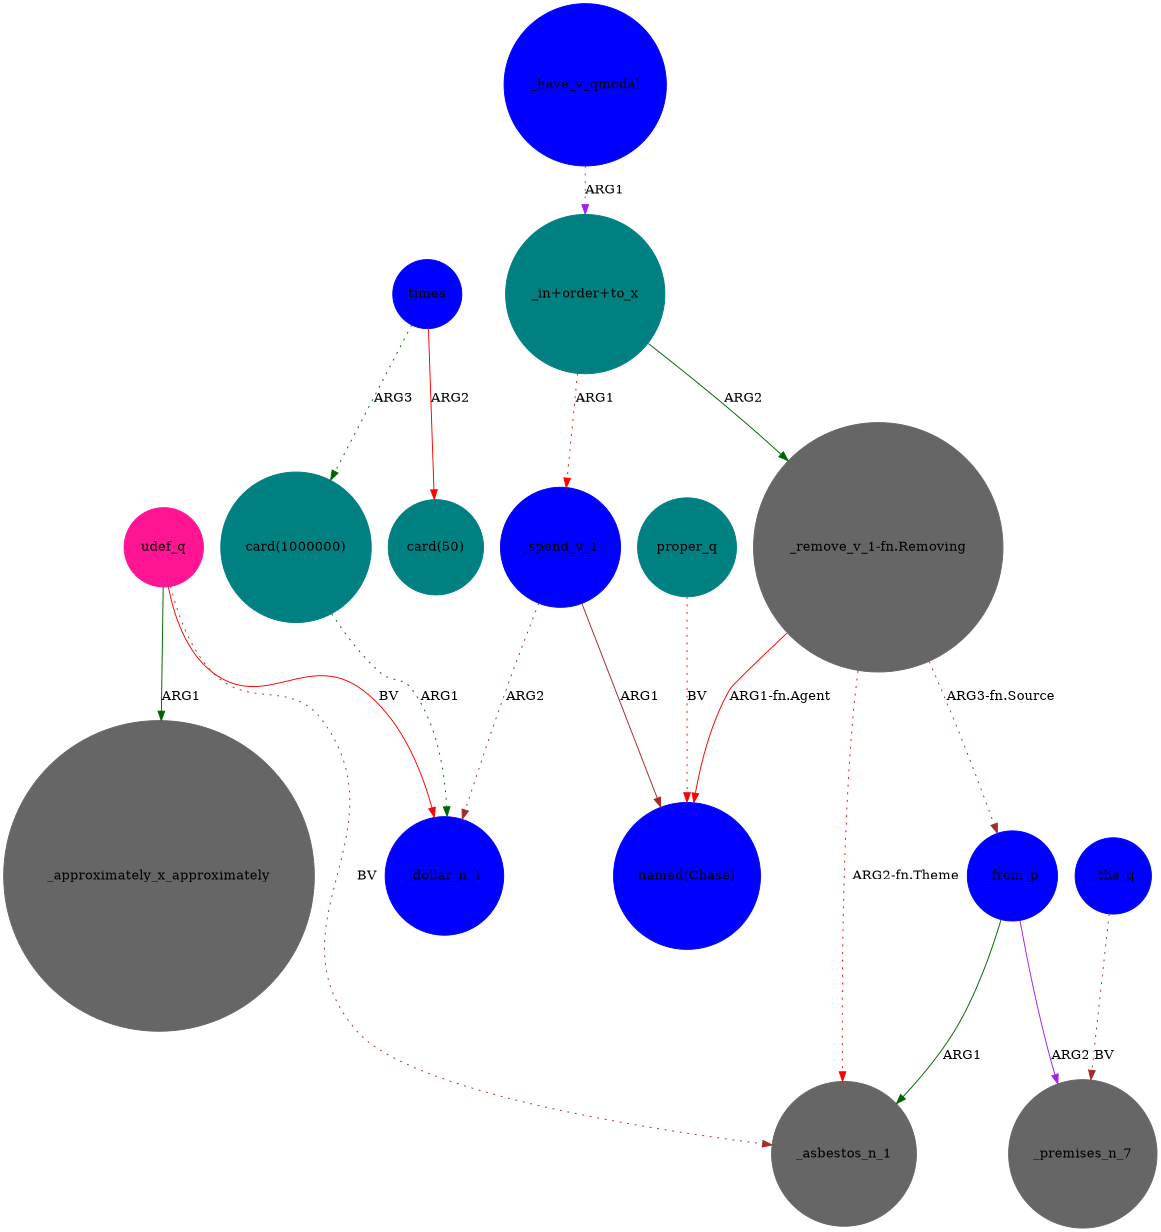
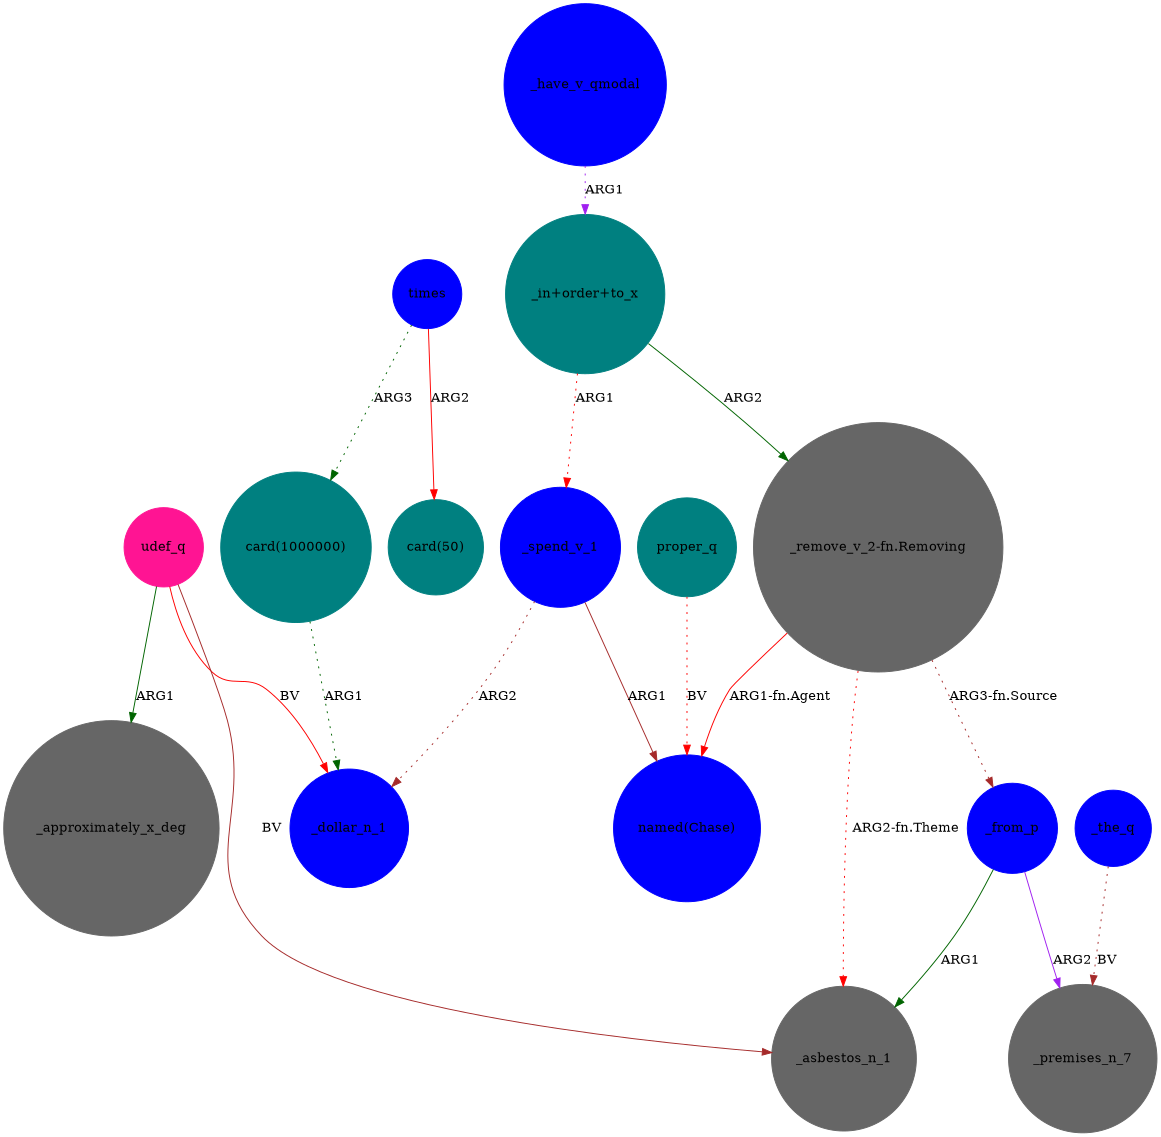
(878, 547) -> (878, 547)
(159, 876) -> (111, 828)
(330, 978) -> (326, 973)
